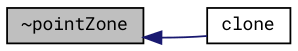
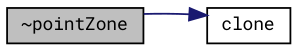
(184, 37) -> (167, 14)
